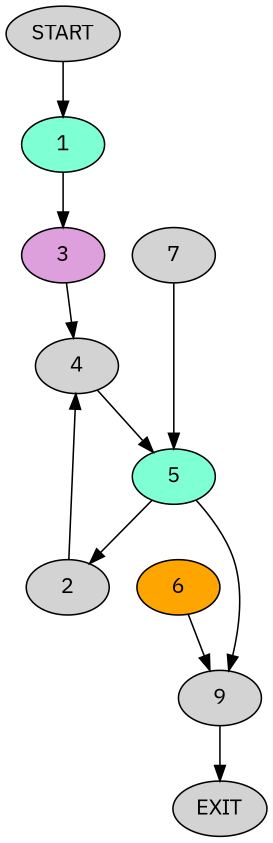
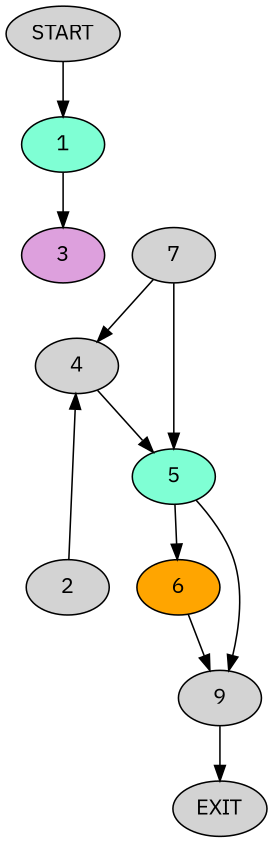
(69, 303) -> (131, 305)
(126, 526) -> (176, 524)
